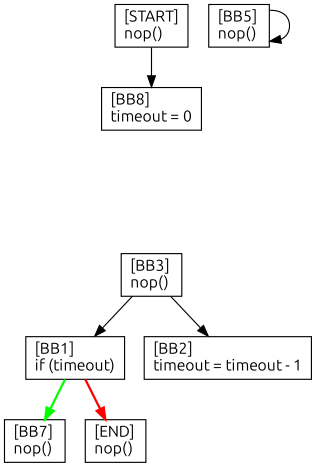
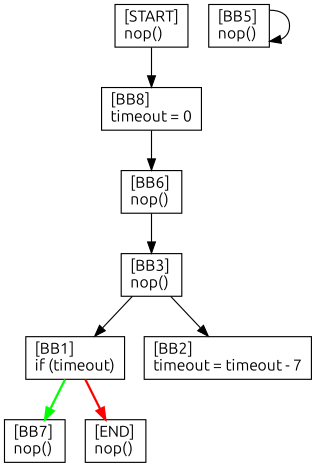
none -> (152, 192)
(228, 358) -> (228, 358)
